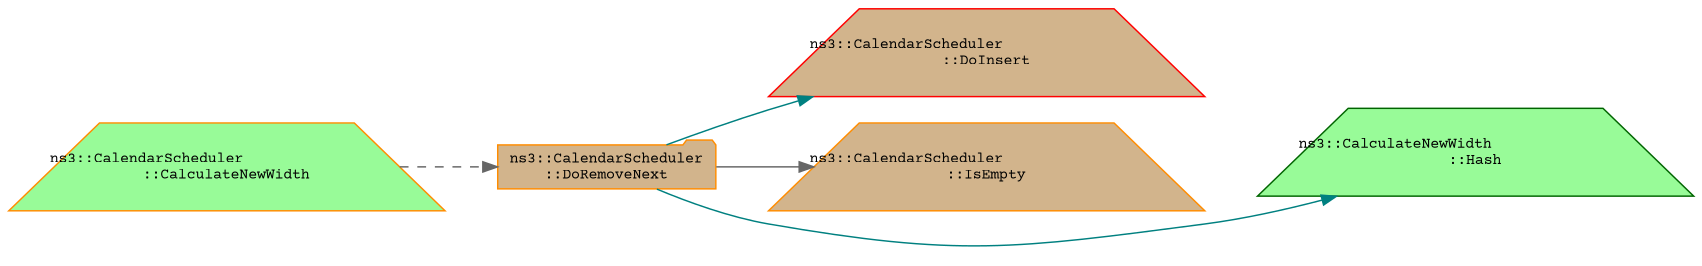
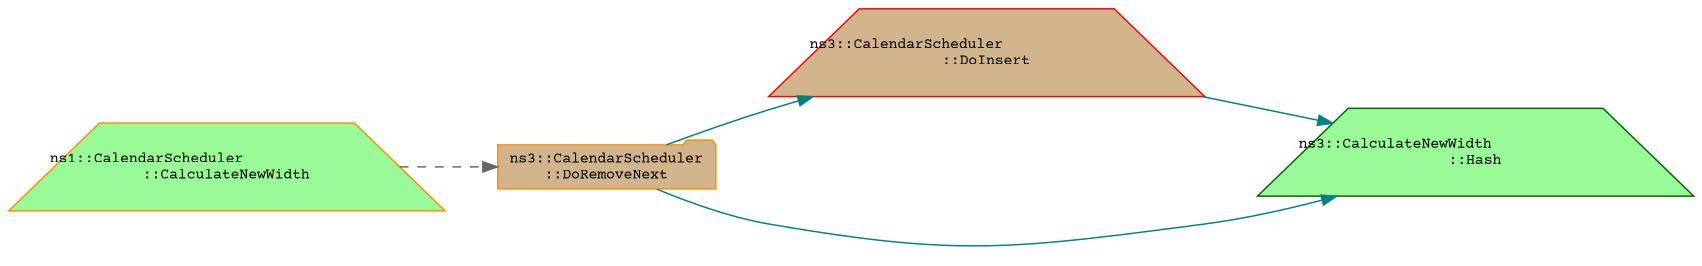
none -> (1260, 108)
(227, 167) -> (227, 167)
(987, 167) -> none
